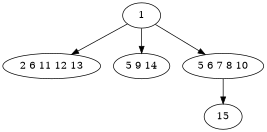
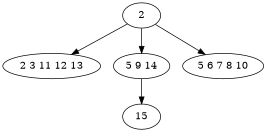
(142, 15) -> (142, 15)
(52, 66) -> (52, 66)
(223, 88) -> (142, 88)
